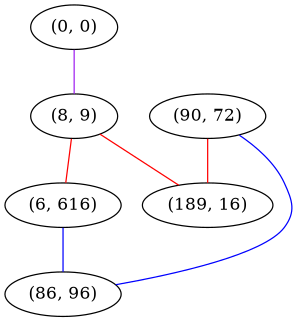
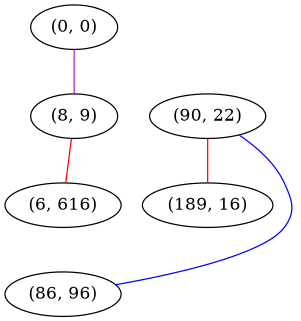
(208, 116) -> (208, 116)
(139, 160) -> none
(63, 250) -> none
